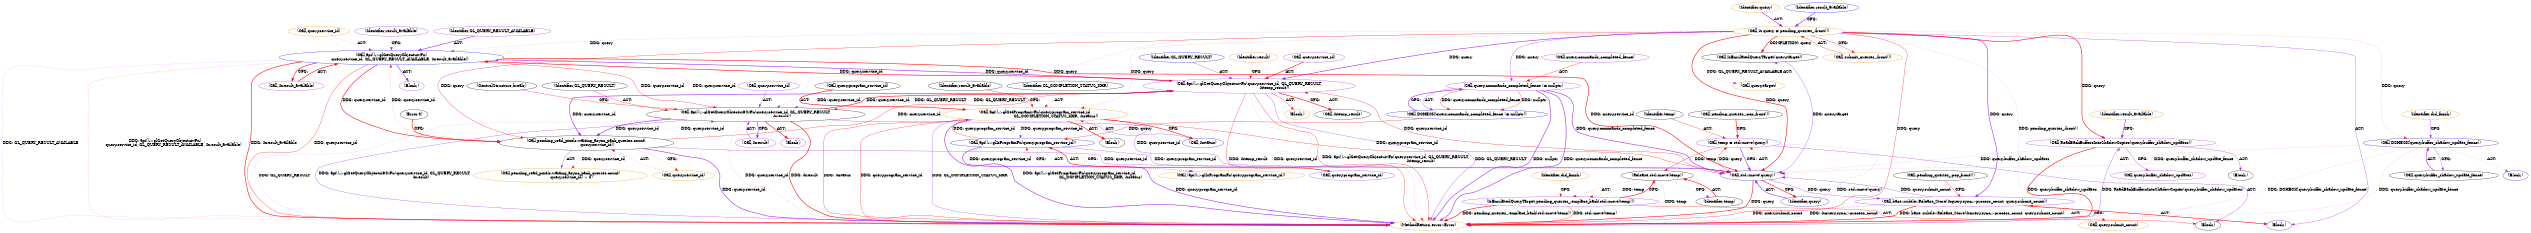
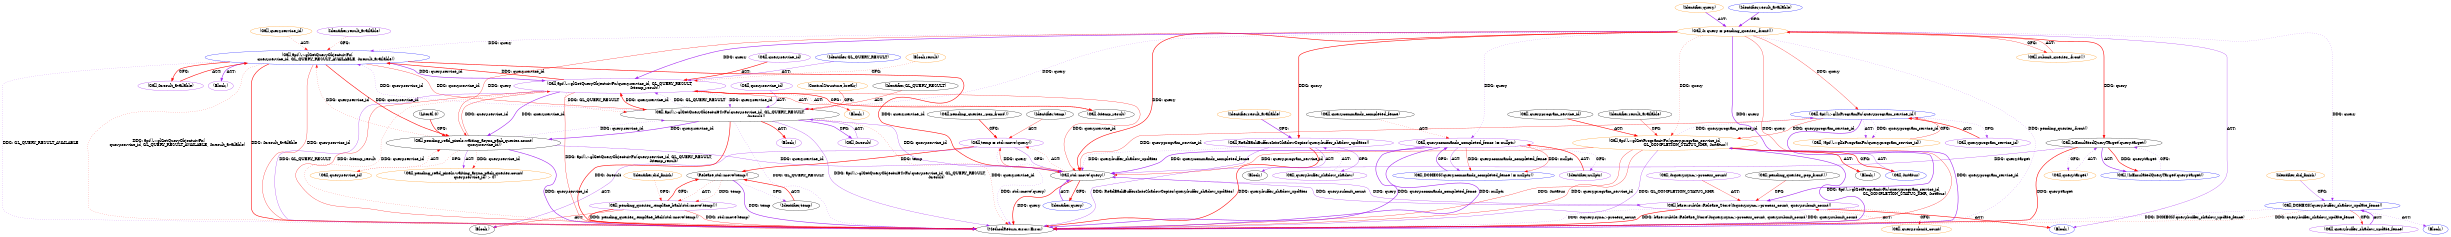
(492, 31) -> none
(2163, 34) -> (2138, 36)
(1609, 35) -> (1538, 40)
(1791, 43) -> (2116, 86)
(1254, 57) -> (926, 57)
(1595, 57) -> (1360, 114)
(1556, 71) -> (1408, 127)
(1745, 72) -> (2076, 159)
(502, 86) -> (832, 86)
(1065, 86) -> none
(414, 114) -> (429, 114)
(1244, 122) -> (1808, 67)
(1692, 156) -> (860, 160)
(2440, 157) -> (2357, 215)
(1744, 158) -> (1034, 164)
(2080, 166) -> none
(1106, 168) -> (1938, 132)
(1393, 168) -> (1440, 129)
none -> (1585, 176)
none -> (1693, 176)
(1753, 176) -> (1082, 176)
(2158, 176) -> (1320, 176)
none -> (2160, 176)
(2444, 176) -> (2364, 229)
(1561, 202) -> (663, 206)
(1630, 216) -> (842, 225)
(1428, 225) -> (1015, 229)
none -> (1592, 225)
